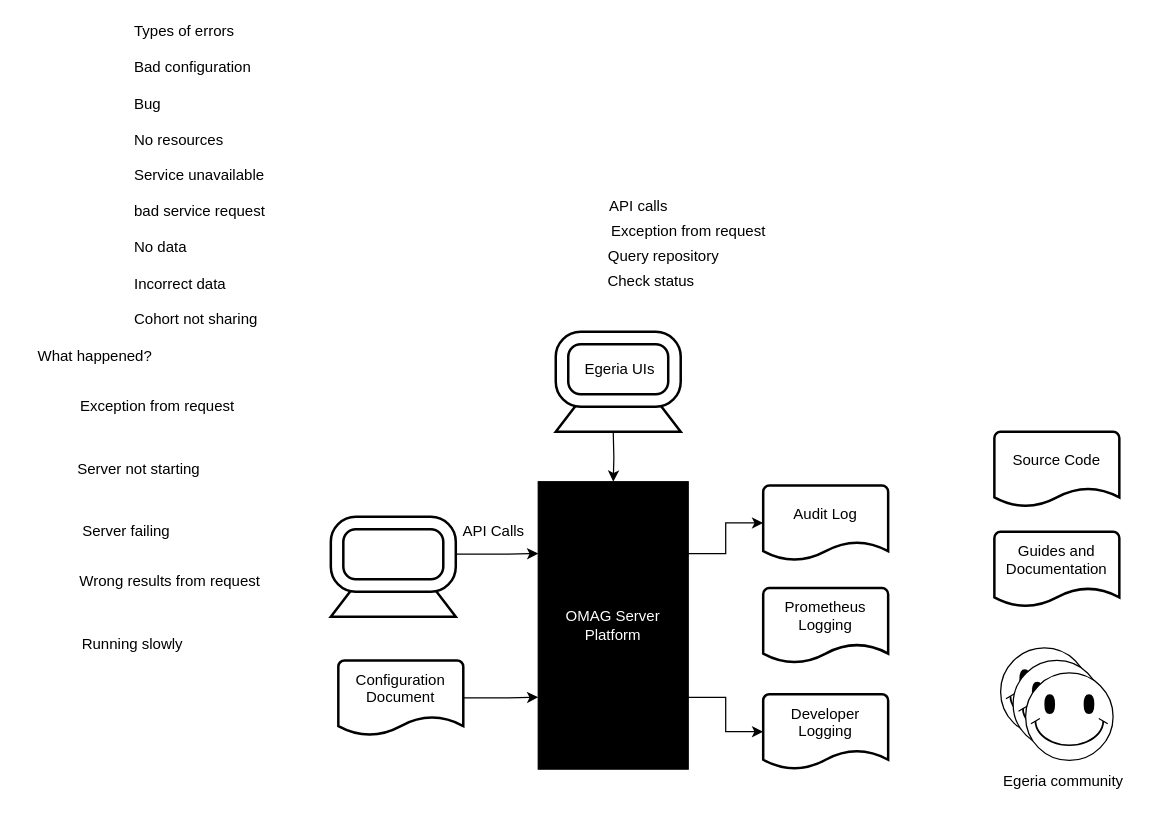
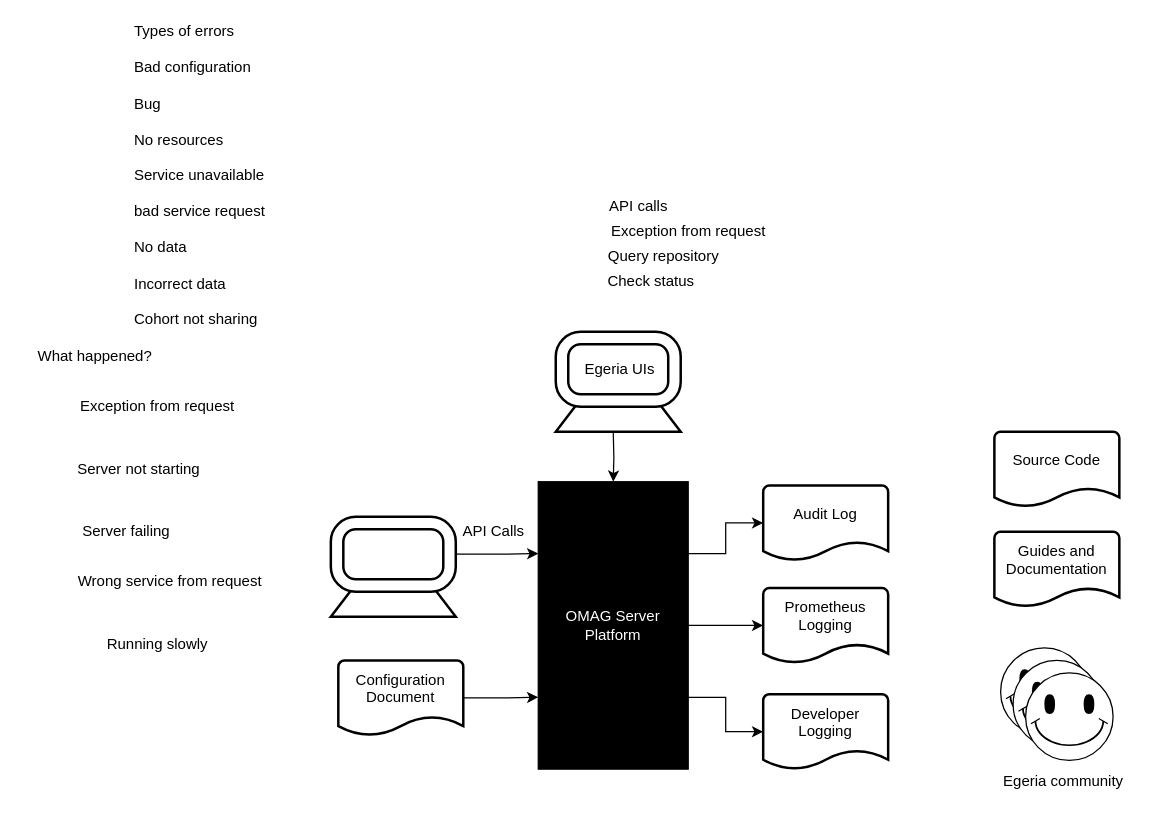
(170, 582) -> (170, 582)
none -> (721, 626)
(132, 644) -> (157, 644)
